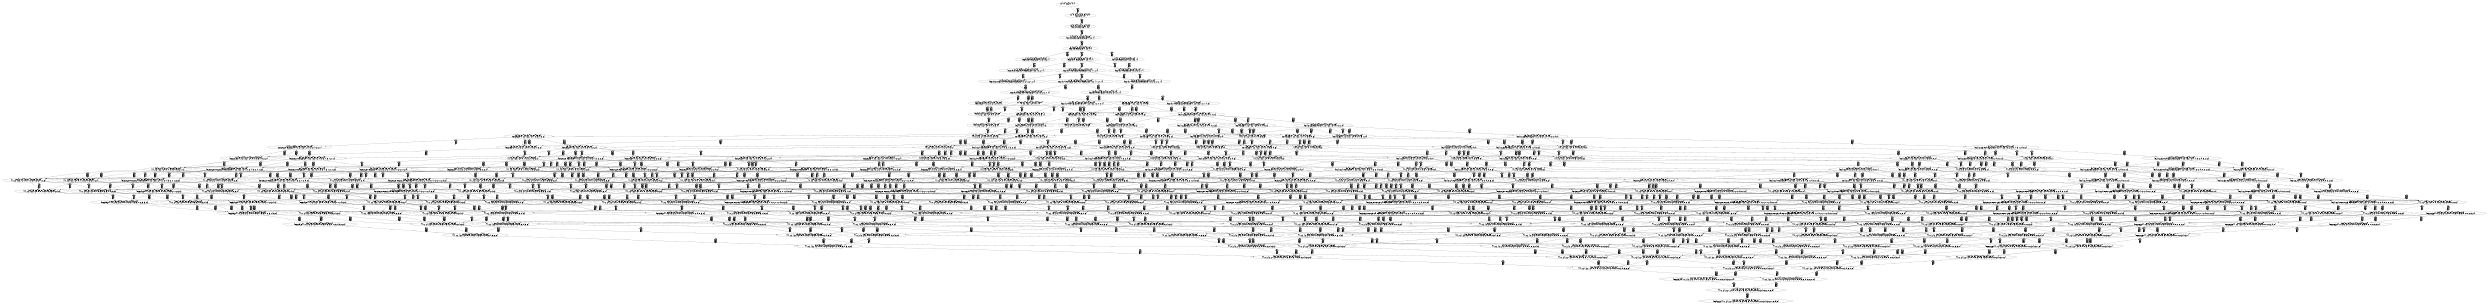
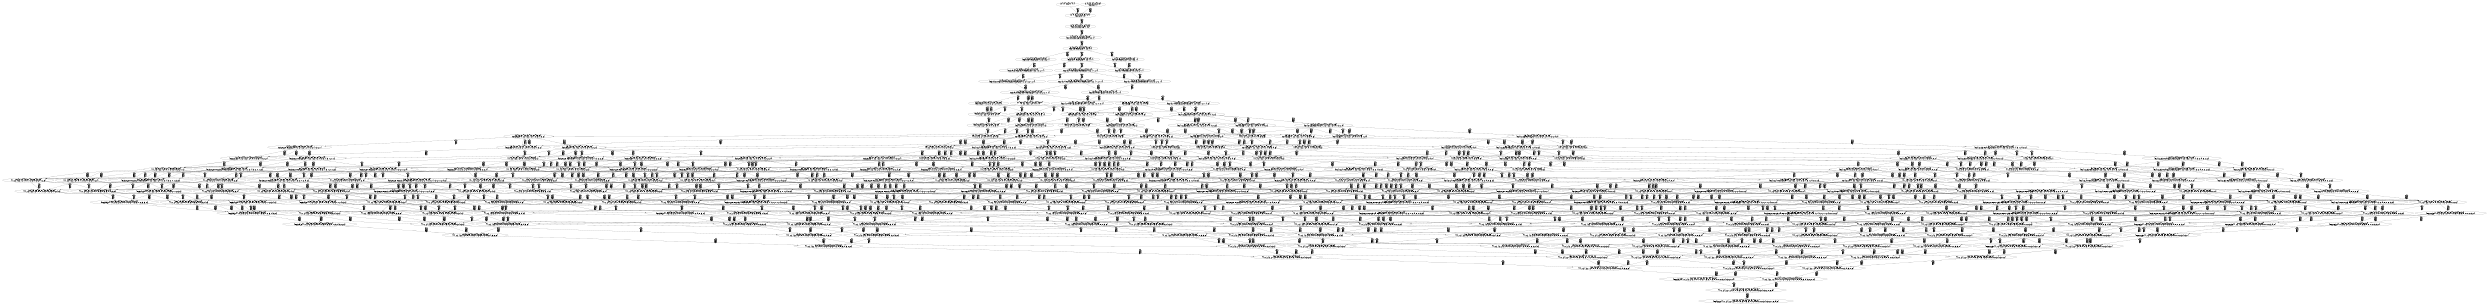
none -> (1093, 5)
